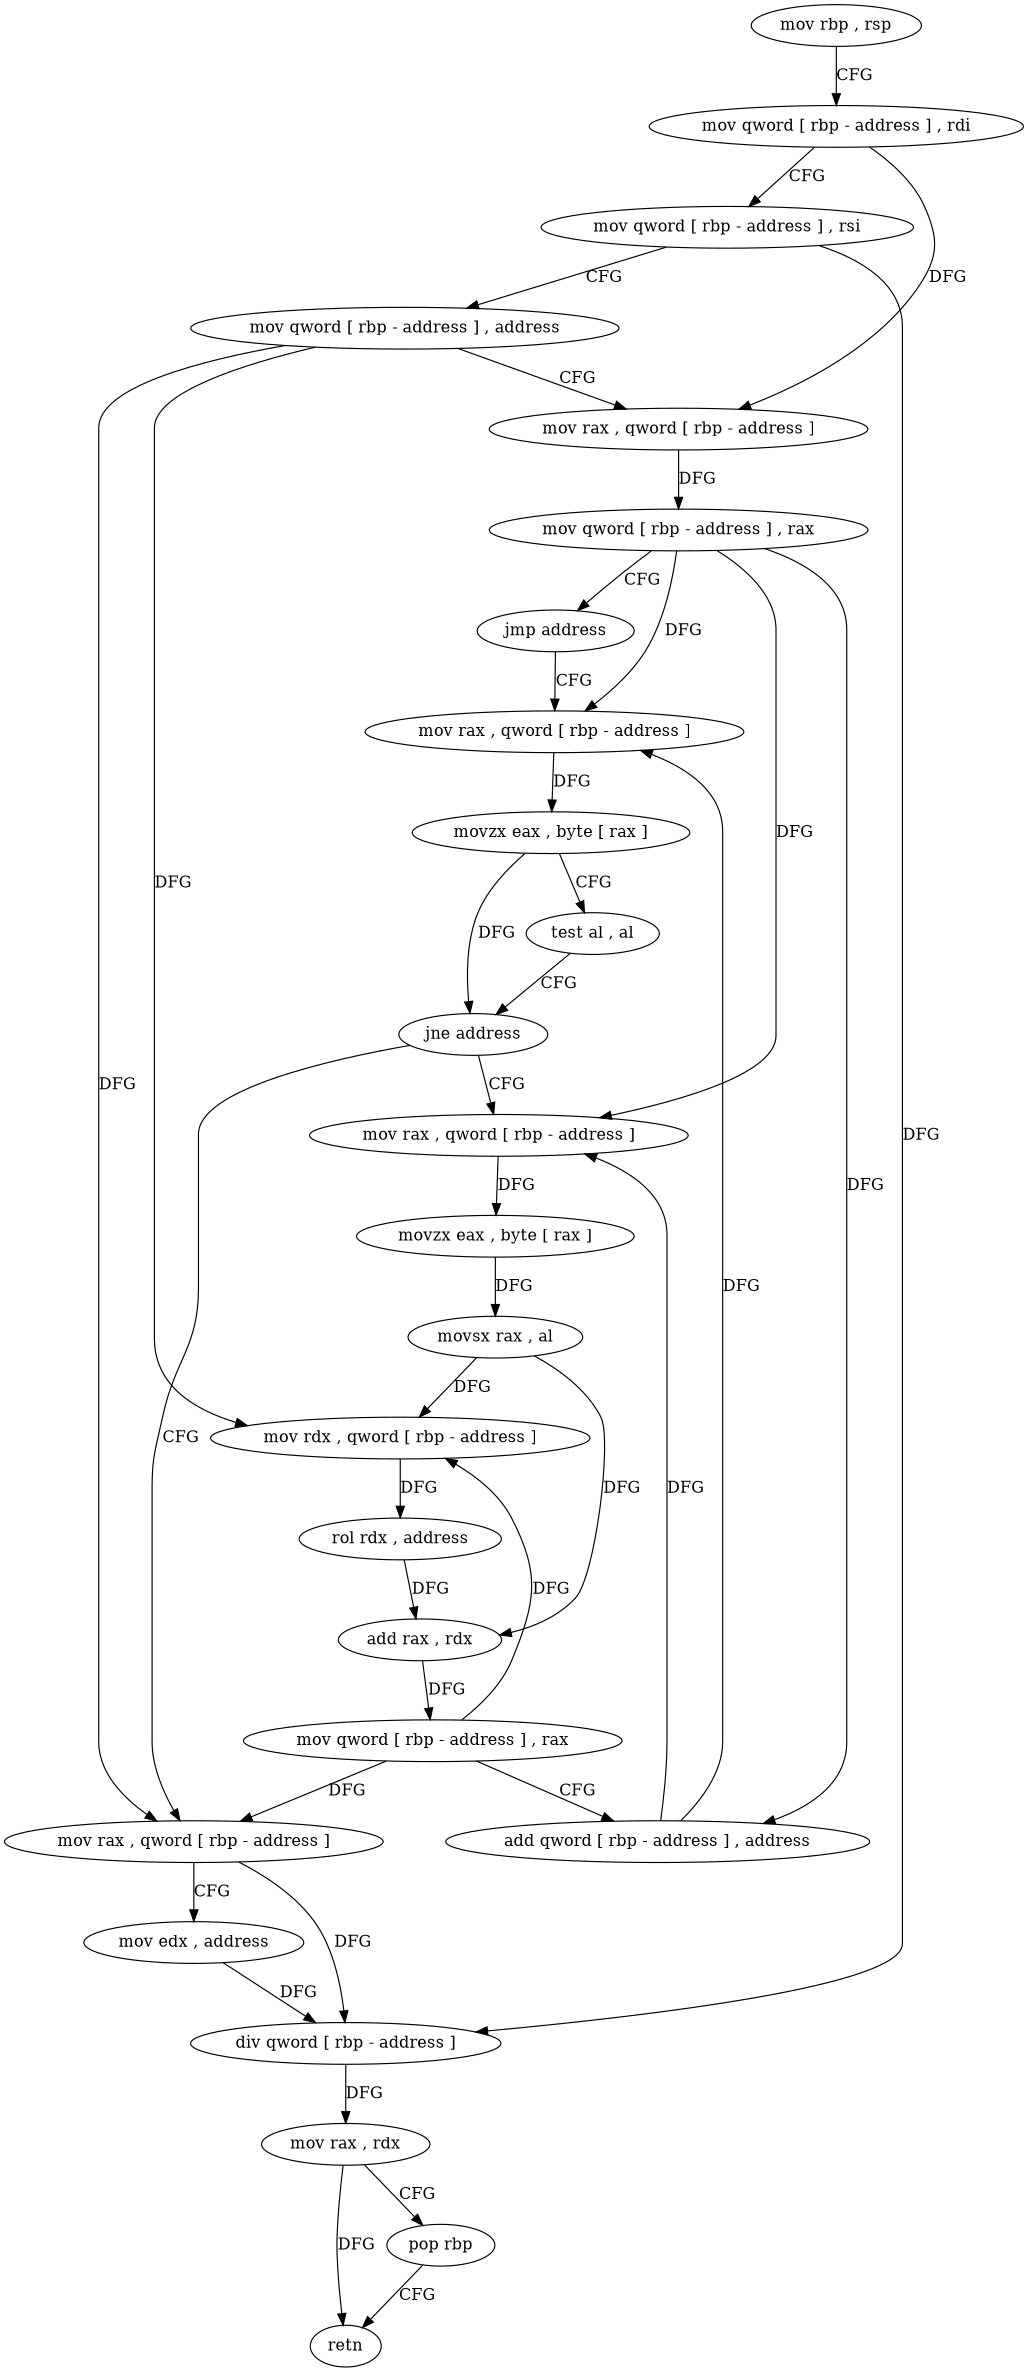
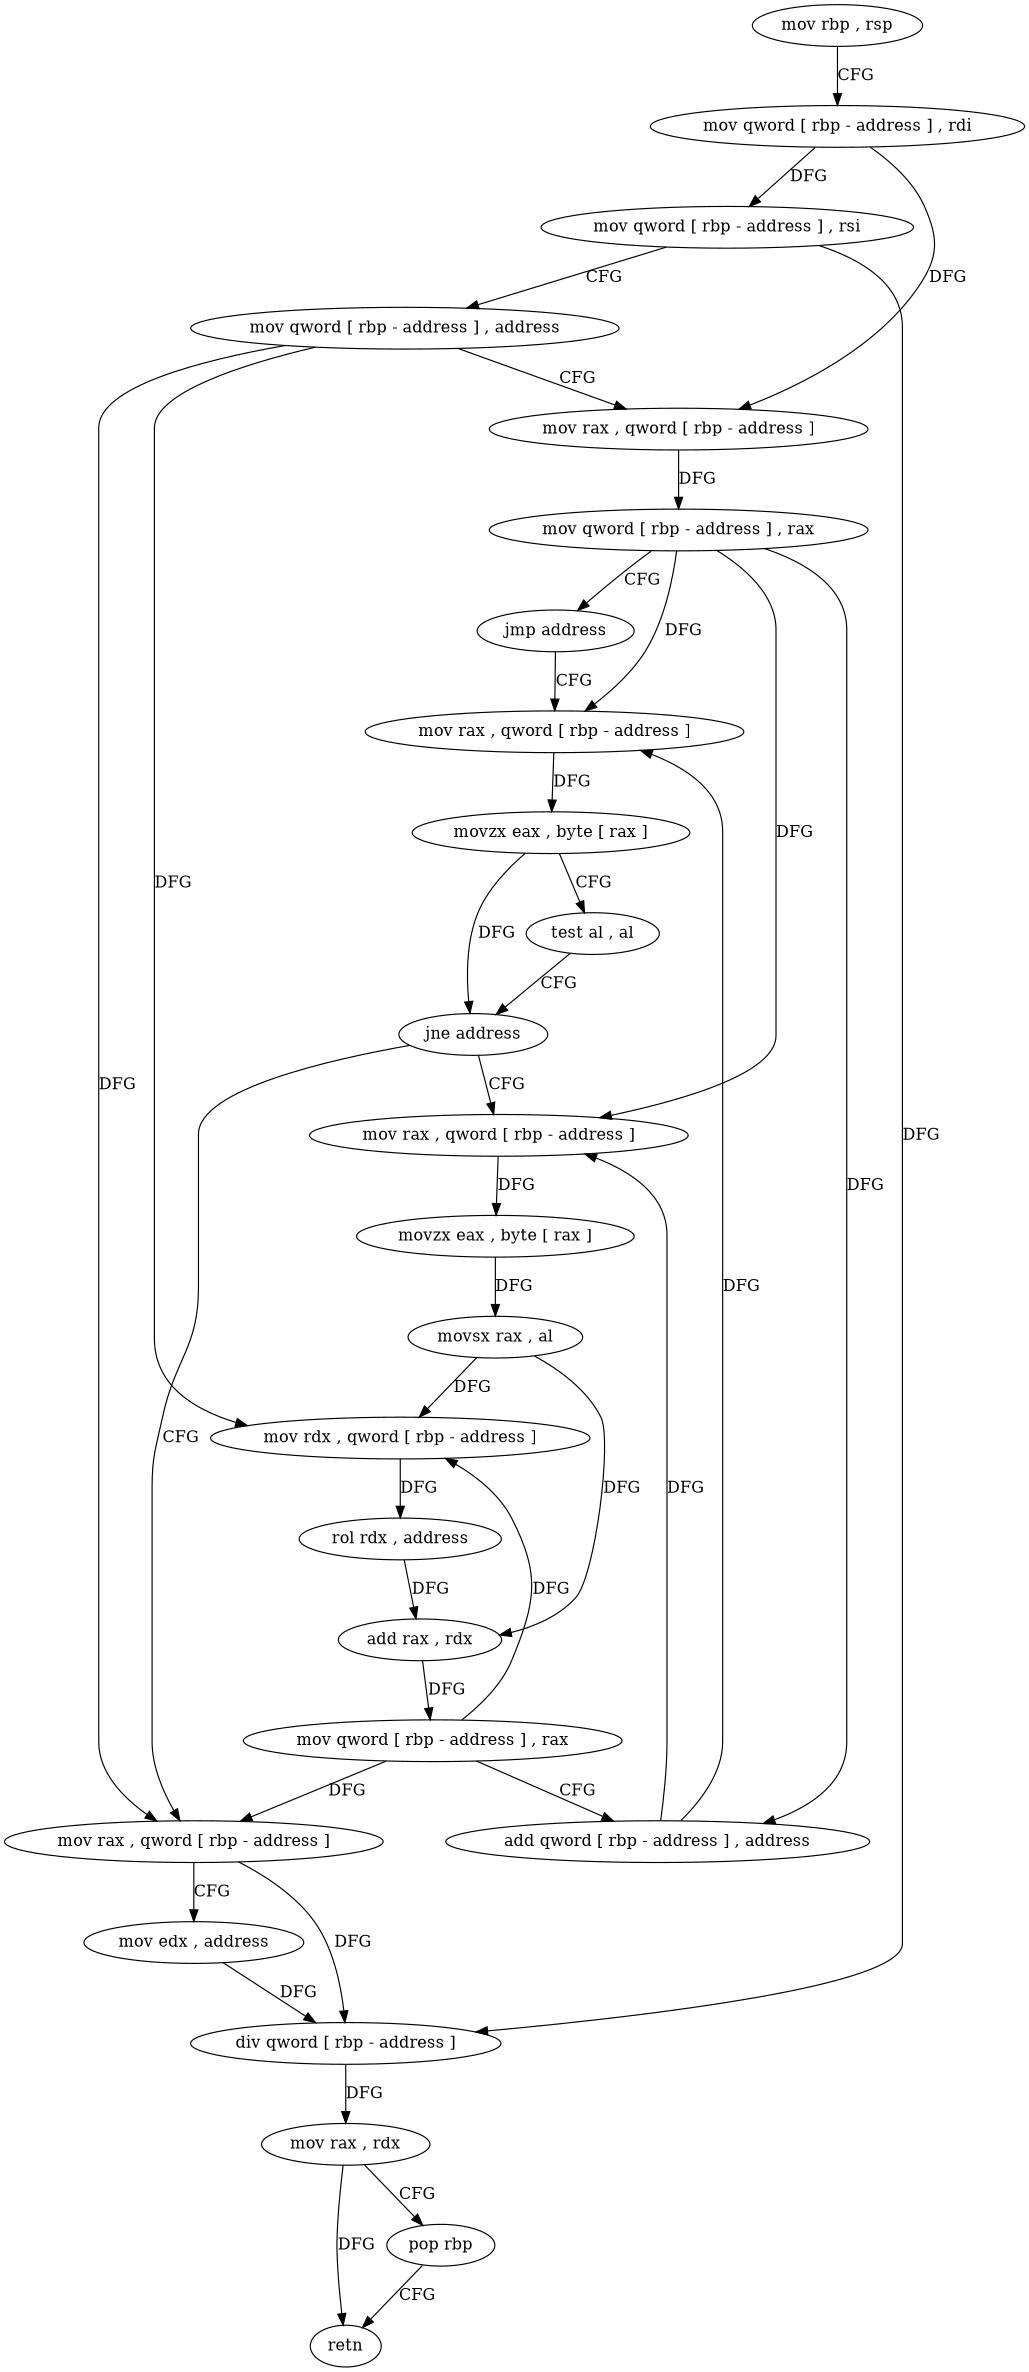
(807, 177) -> (809, 177)
